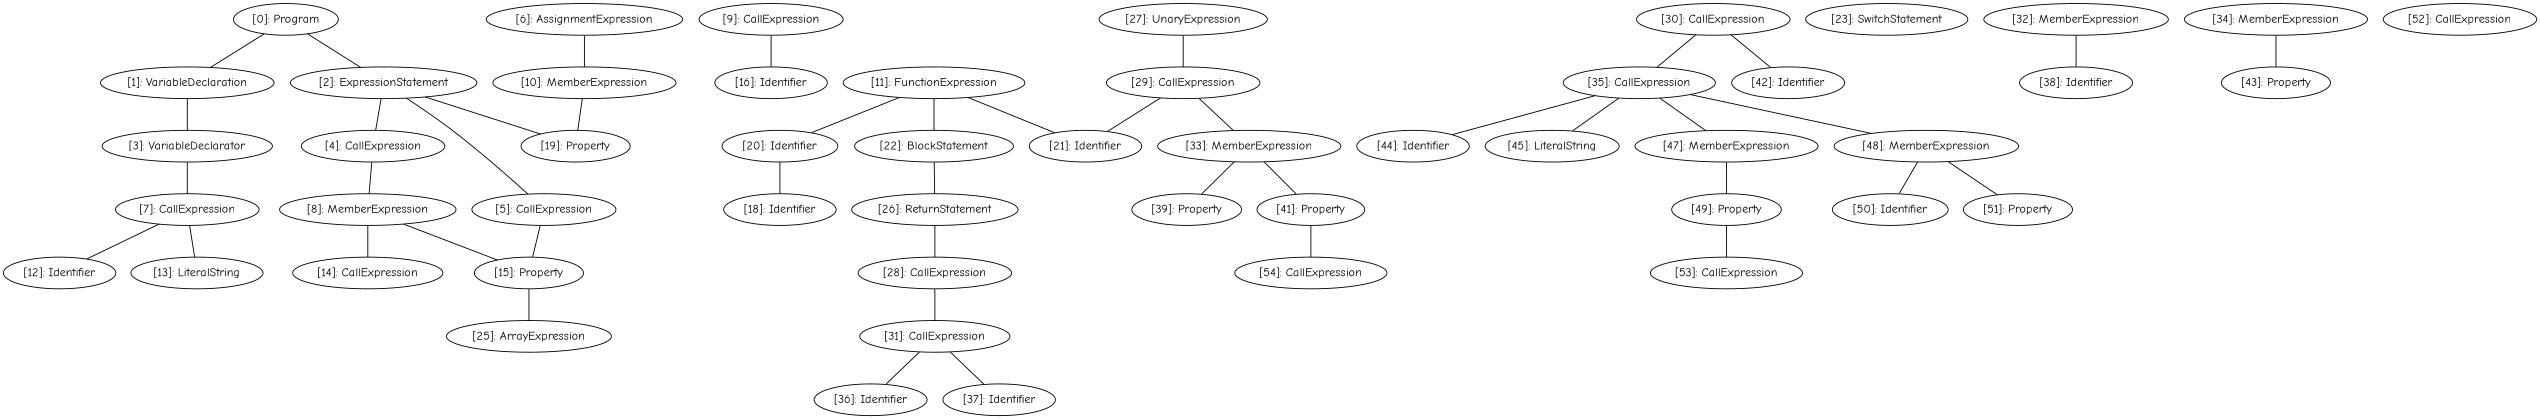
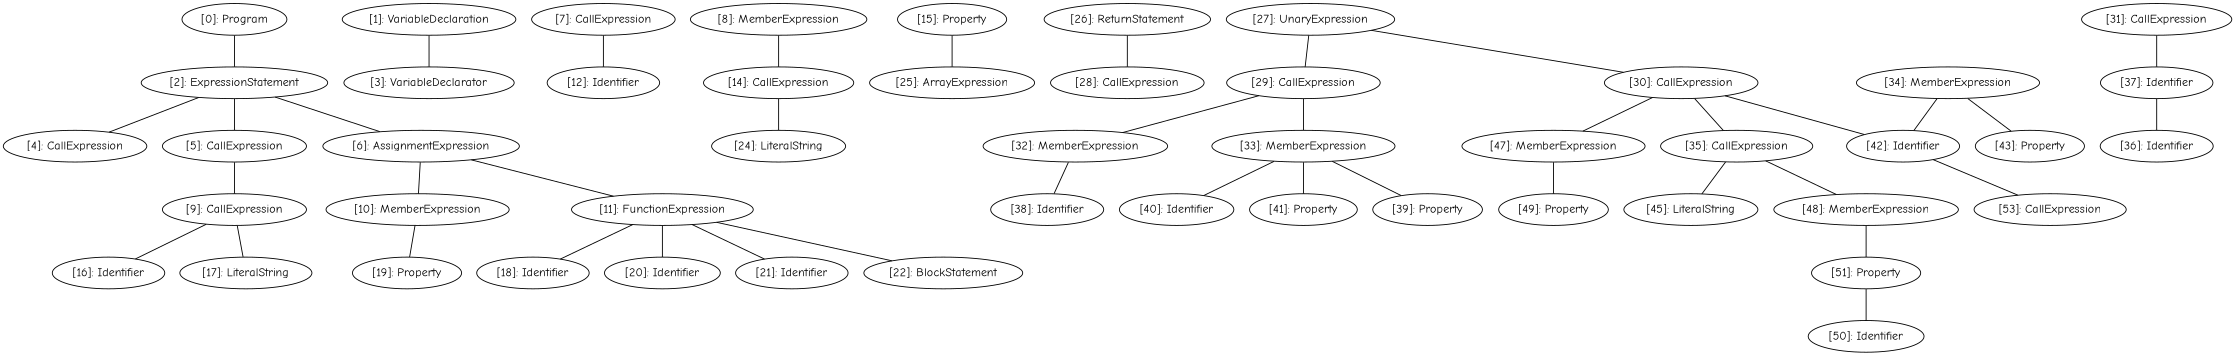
(1887, 19) -> none
(2460, 19) -> none
(237, 51) -> none
none -> (1497, 51)
(1683, 114) -> (1618, 114)
(1134, 115) -> (1191, 114)
none -> (1926, 115)
(483, 116) -> (328, 114)
none -> (779, 146)
(1413, 146) -> none
(187, 178) -> none
(370, 178) -> none
none -> (542, 178)
(780, 178) -> (596, 242)
(934, 178) -> none
(1908, 178) -> (1866, 305)
none -> (1177, 210)
(536, 241) -> (234, 178)
(1727, 241) -> (1975, 177)
(450, 242) -> none
(197, 273) -> none
none -> (246, 273)
(1311, 273) -> none
(935, 305) -> none
(903, 368) -> (2157, 115)
